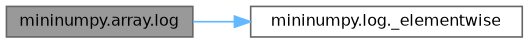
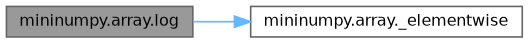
(386, 22) -> (386, 22)
